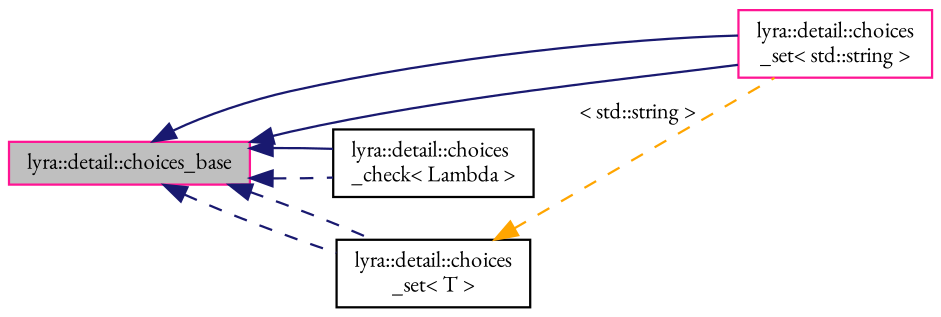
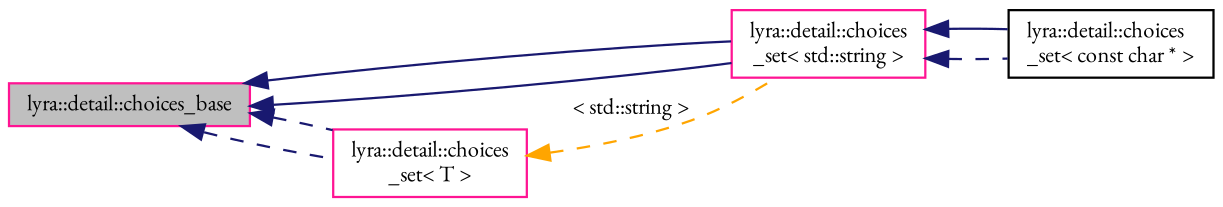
none -> (1111, 44)
(433, 163) -> none
(433, 274) -> (430, 163)
